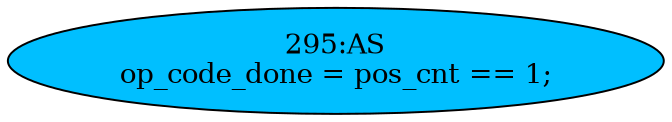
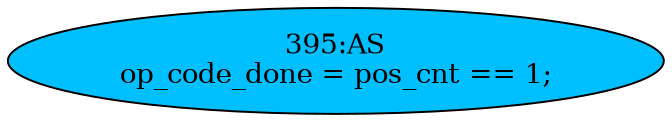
(336, 61) -> (336, 61)
